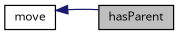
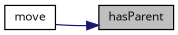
(83, 9) -> (71, 25)
